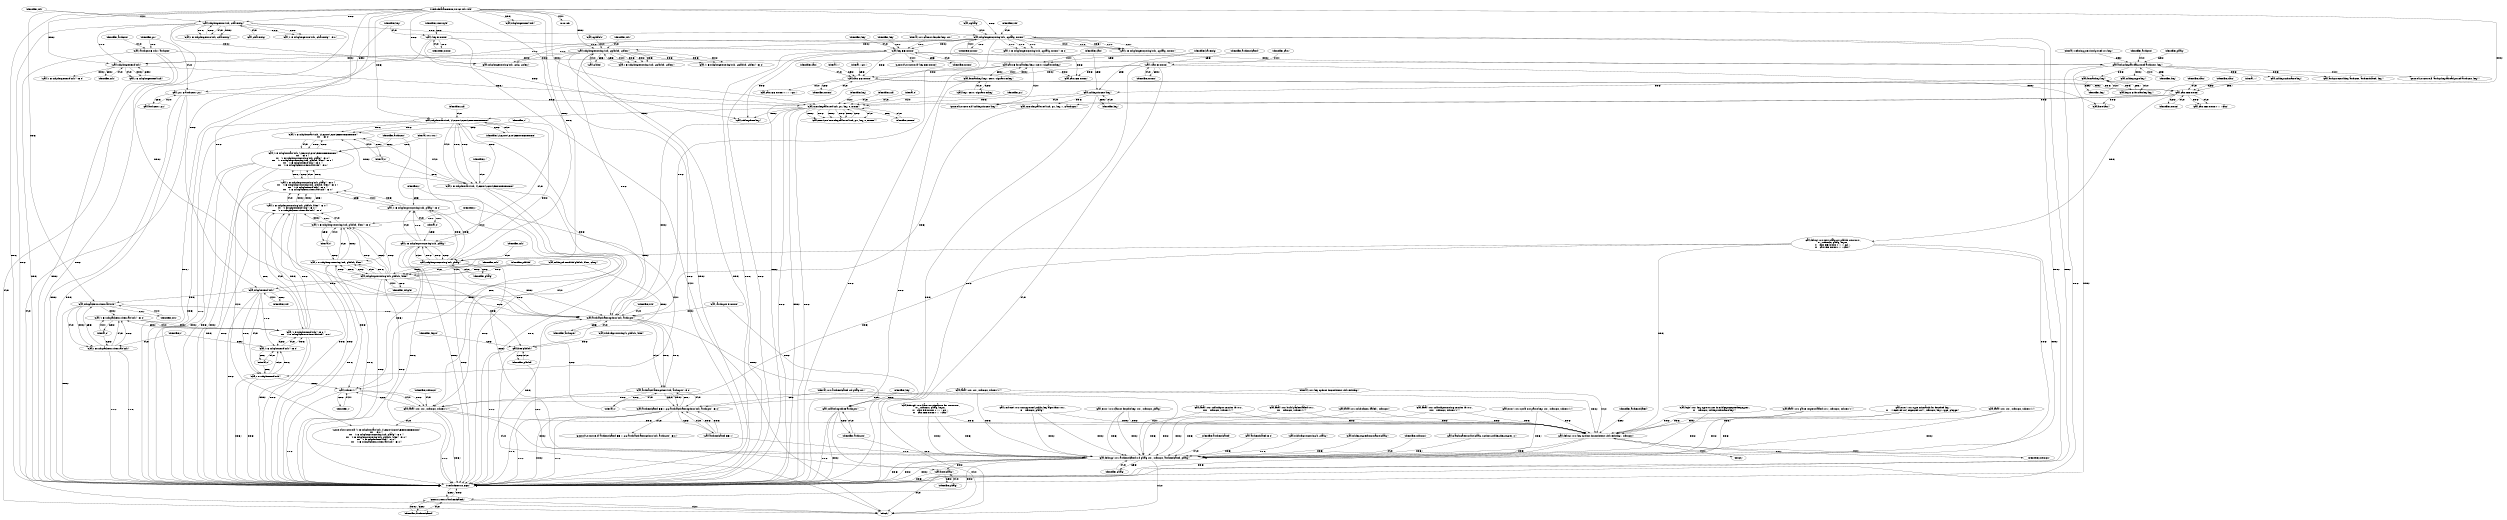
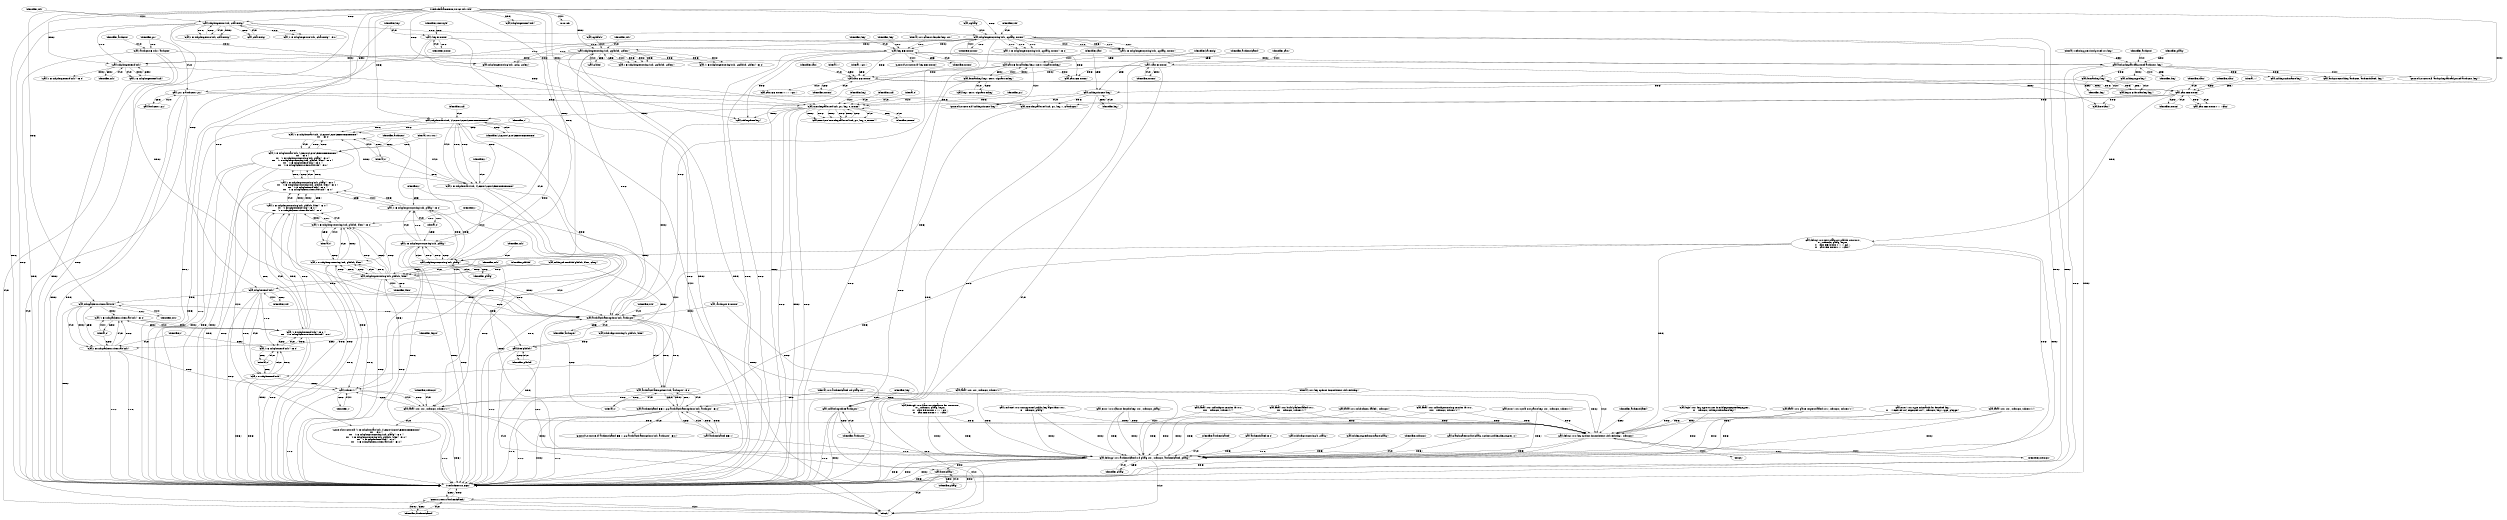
none -> (239, 30)
none -> (614, 95)
(402, 290) -> (402, 290)
(474, 341) -> (270, 345)
none -> (224, 379)
